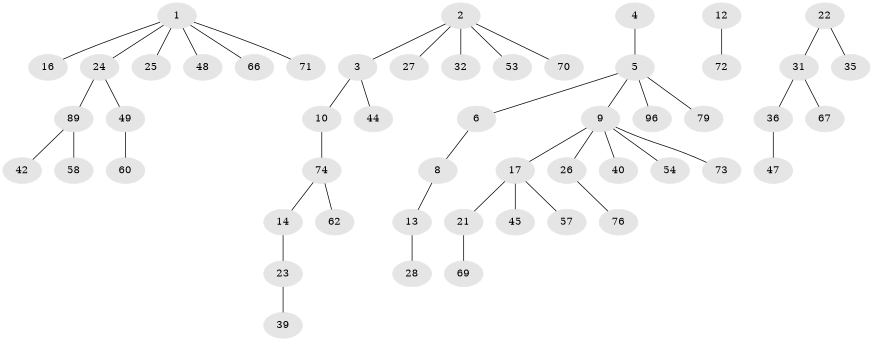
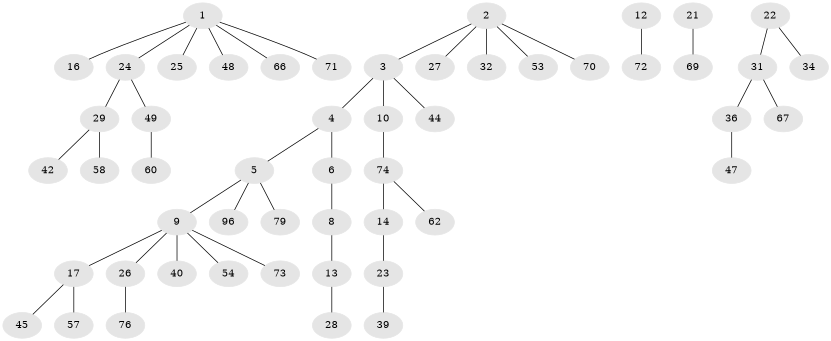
(851, 67) -> (809, 67)
none -> (358, 93)
(556, 93) -> (332, 145)
(74, 119) -> (100, 119)
(490, 196) -> none
